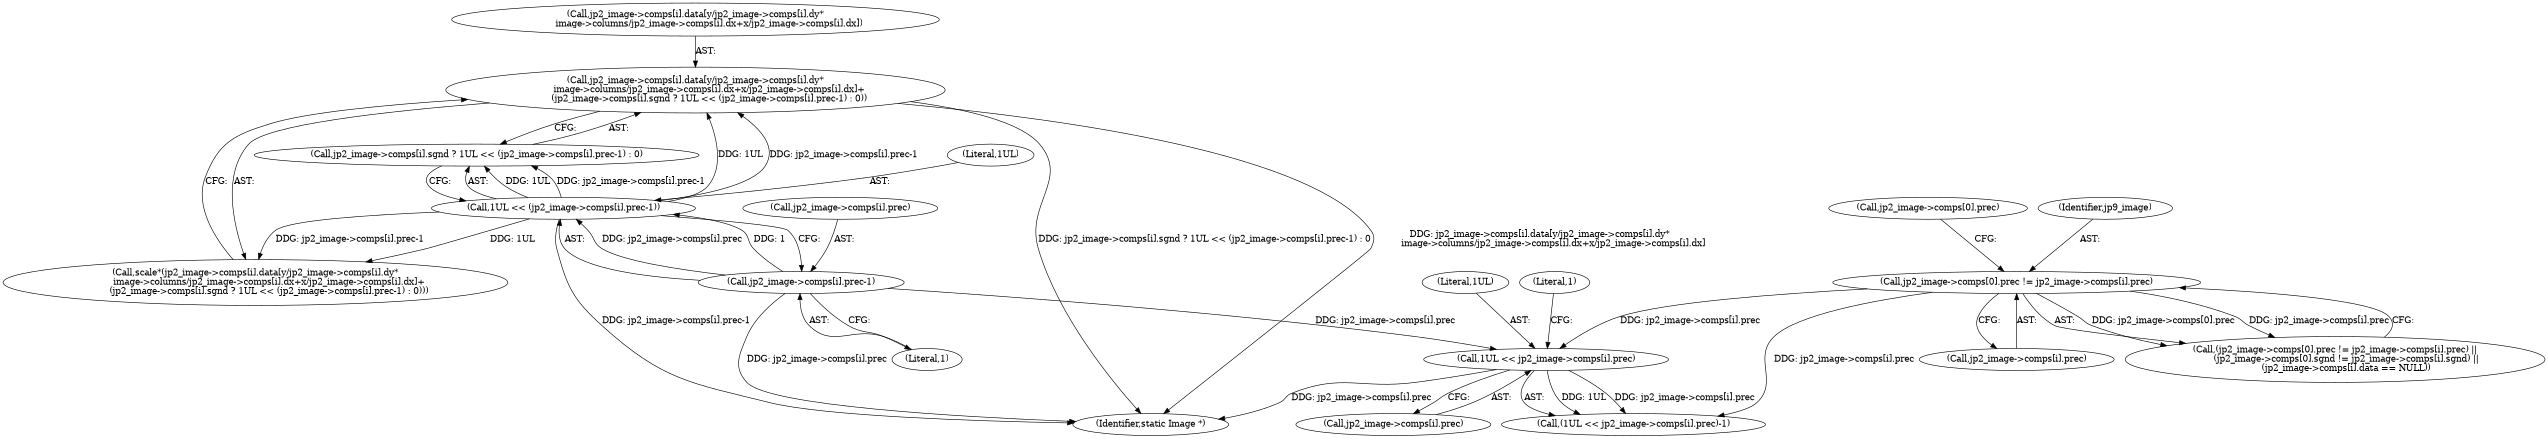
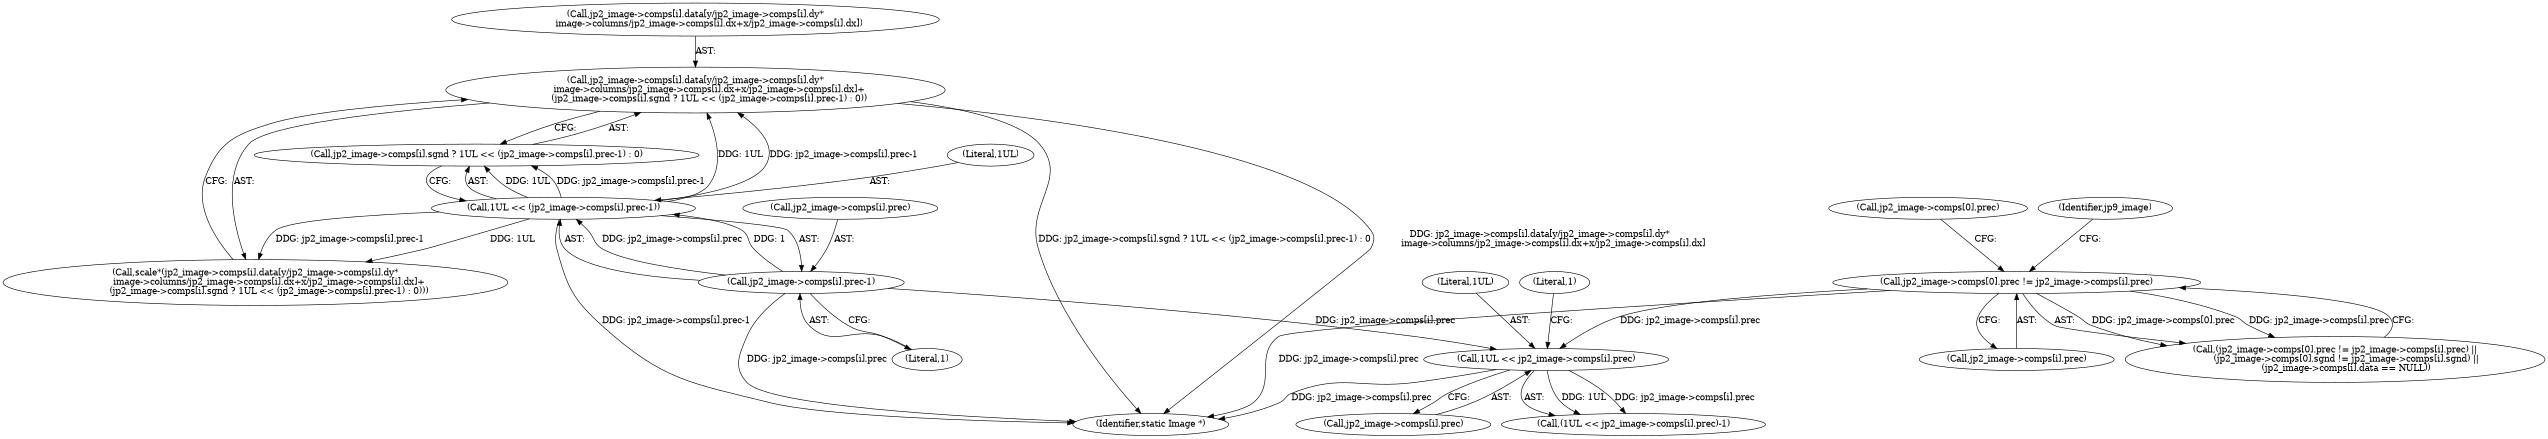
(811, 239) -> (811, 239)
(2092, 239) -> (2092, 239)
(1800, 322) -> (1526, 314)
